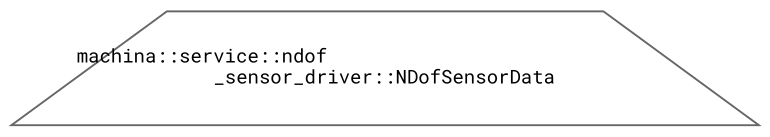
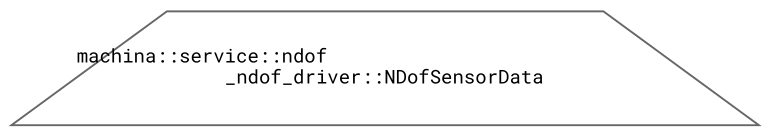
(385, 68) -> (385, 68)
